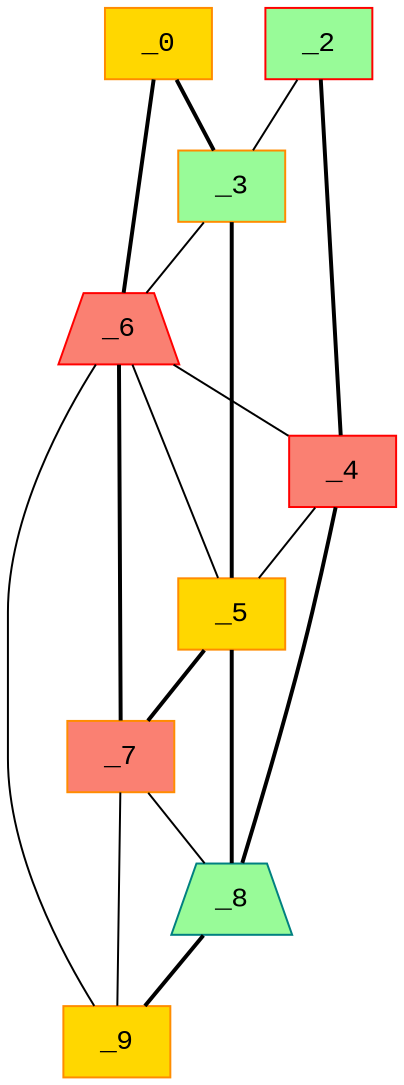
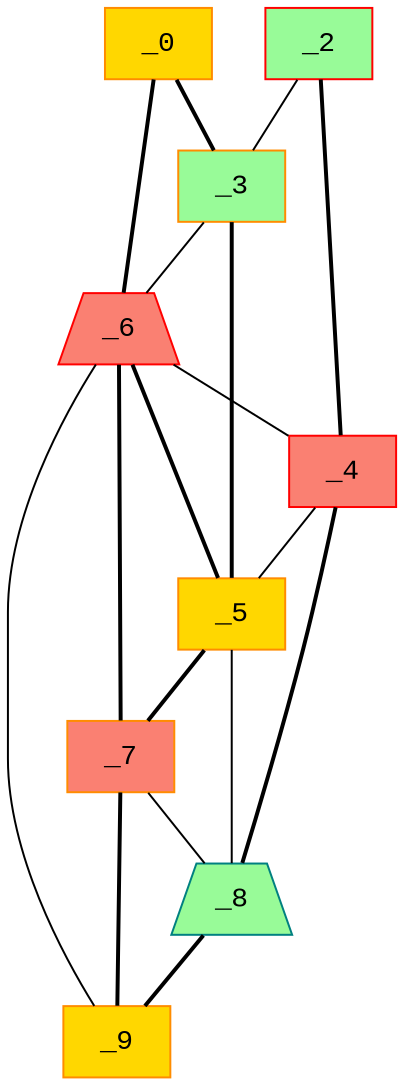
(175, 471) -> (175, 471)
(232, 757) -> (232, 757)
(119, 899) -> (119, 899)
